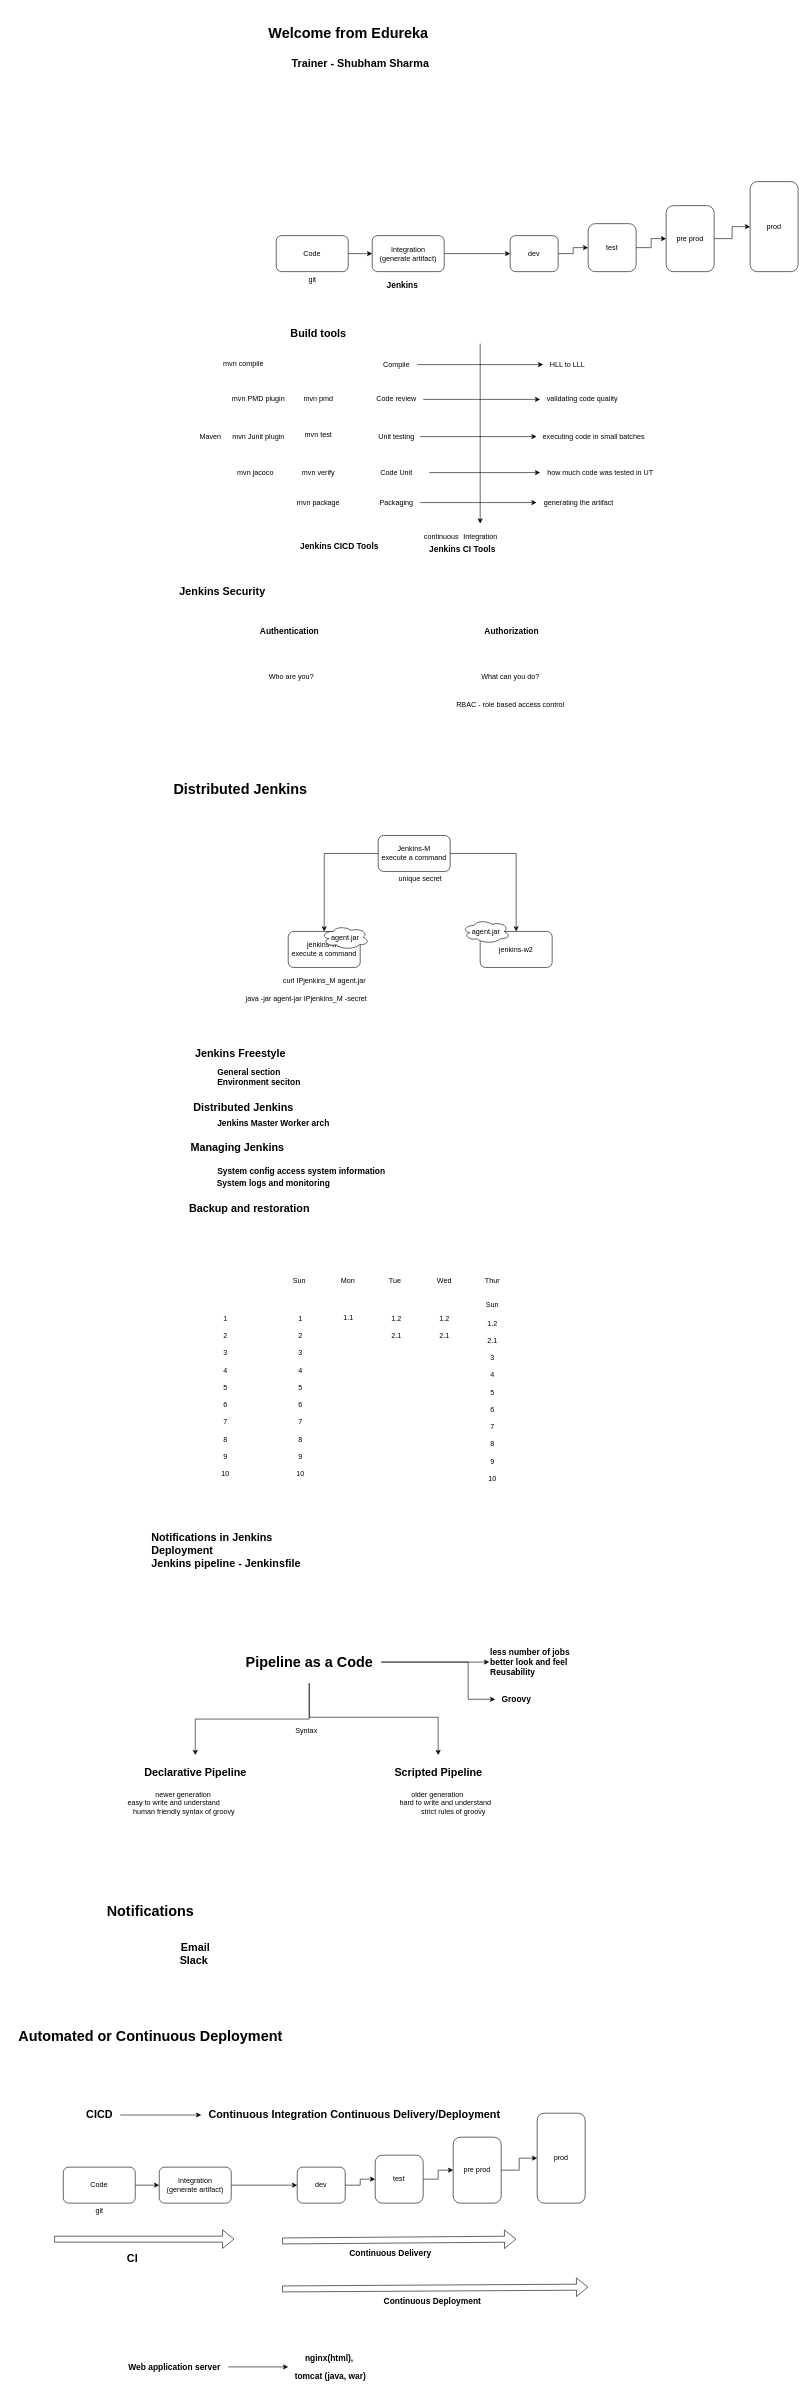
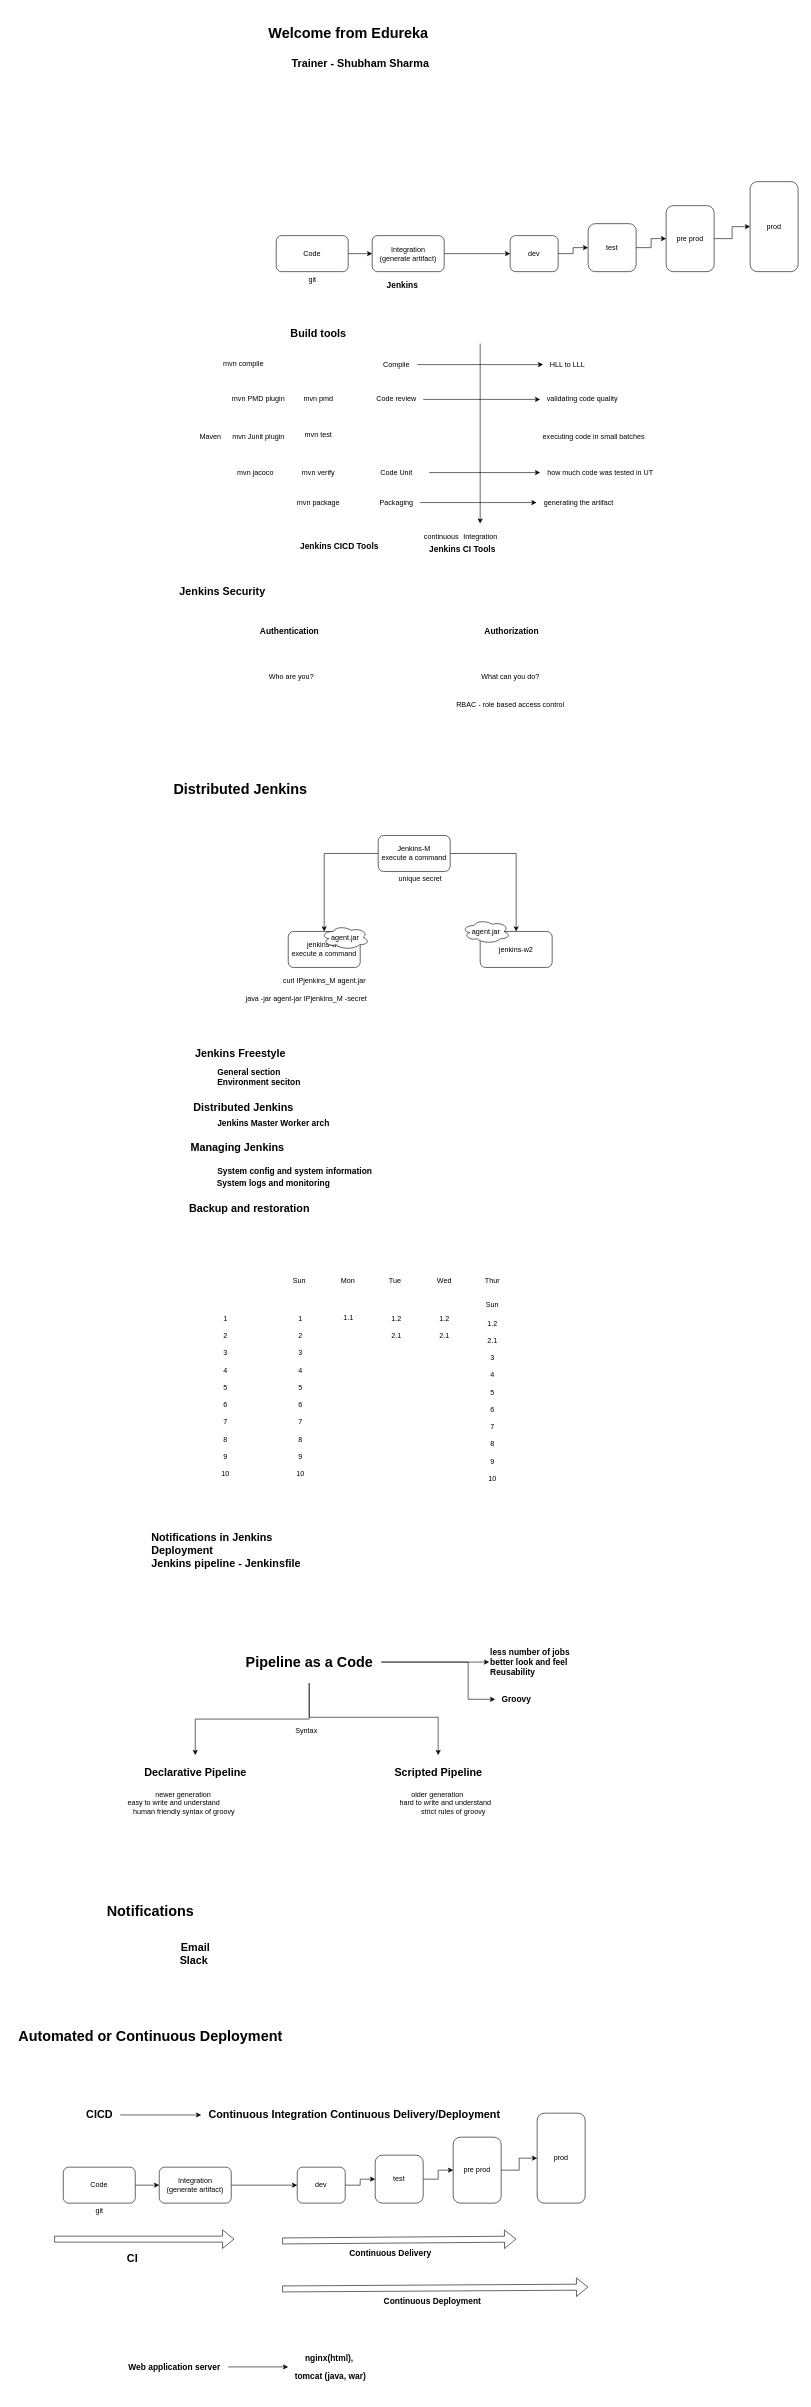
(396, 437) -> none
(477, 437) -> none
(290, 1172) -> (284, 1172)
